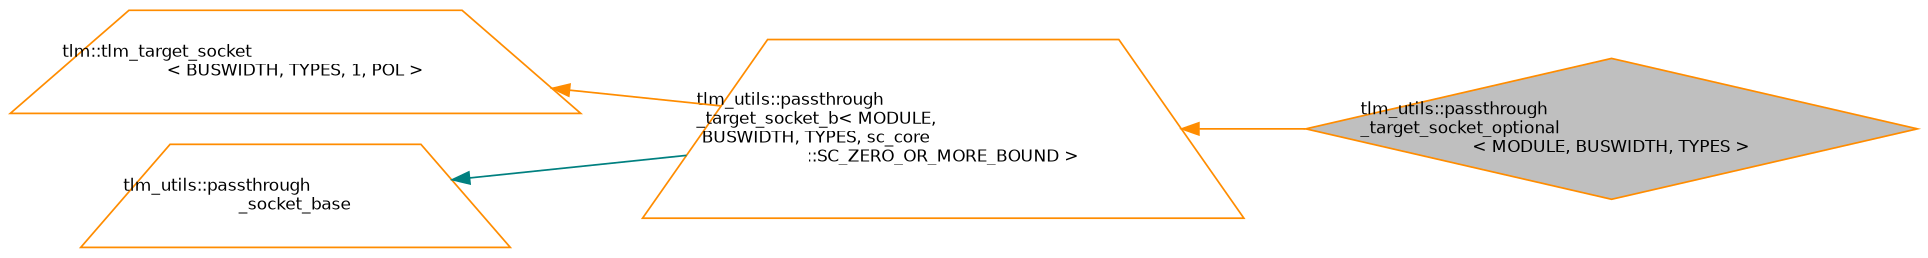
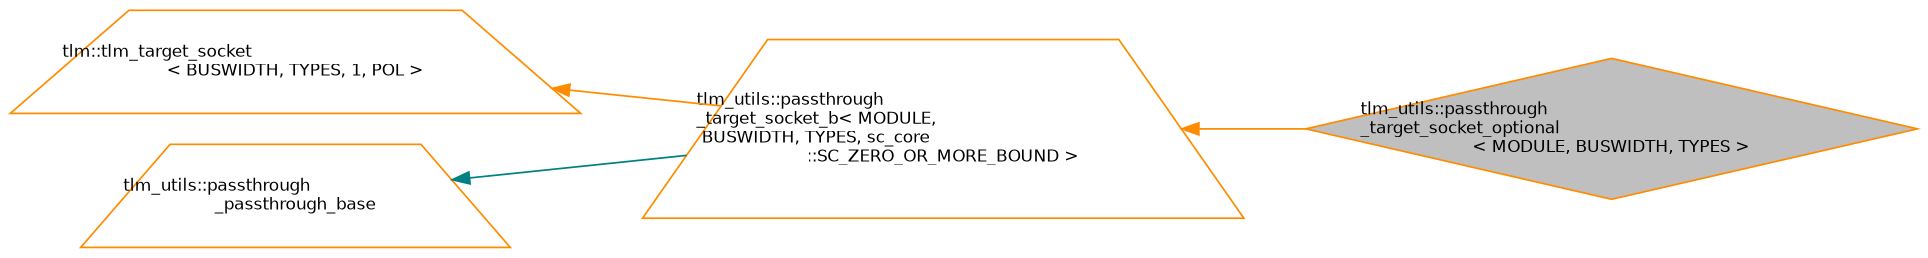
(296, 196) -> (296, 196)
